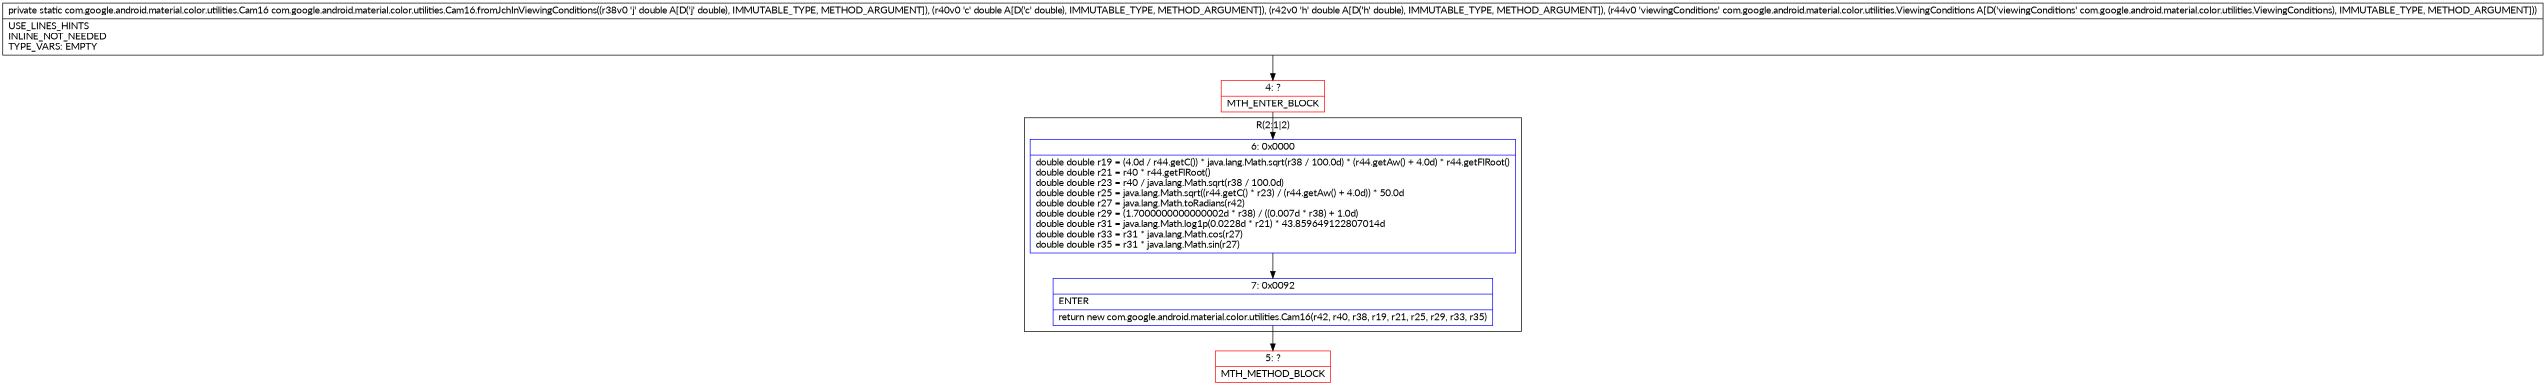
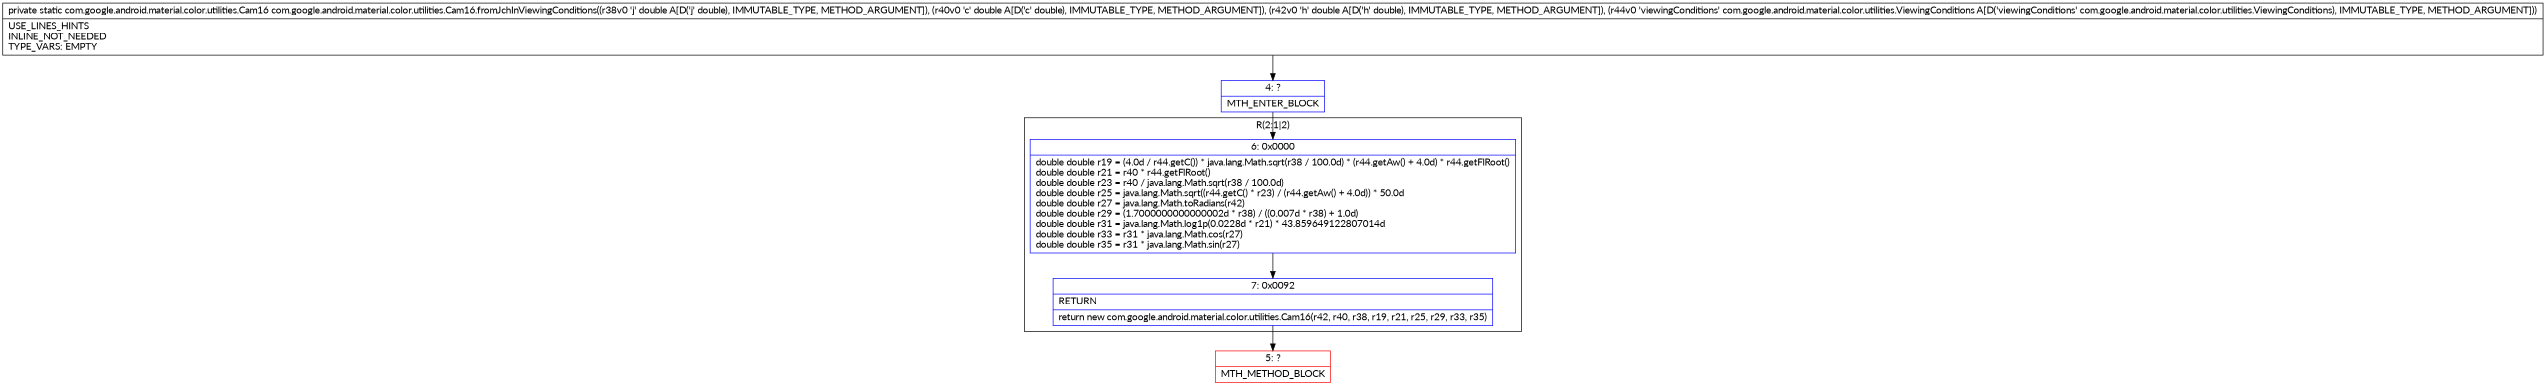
(1273, 96) -> (1273, 96)
(1074, 302) -> (1078, 302)
